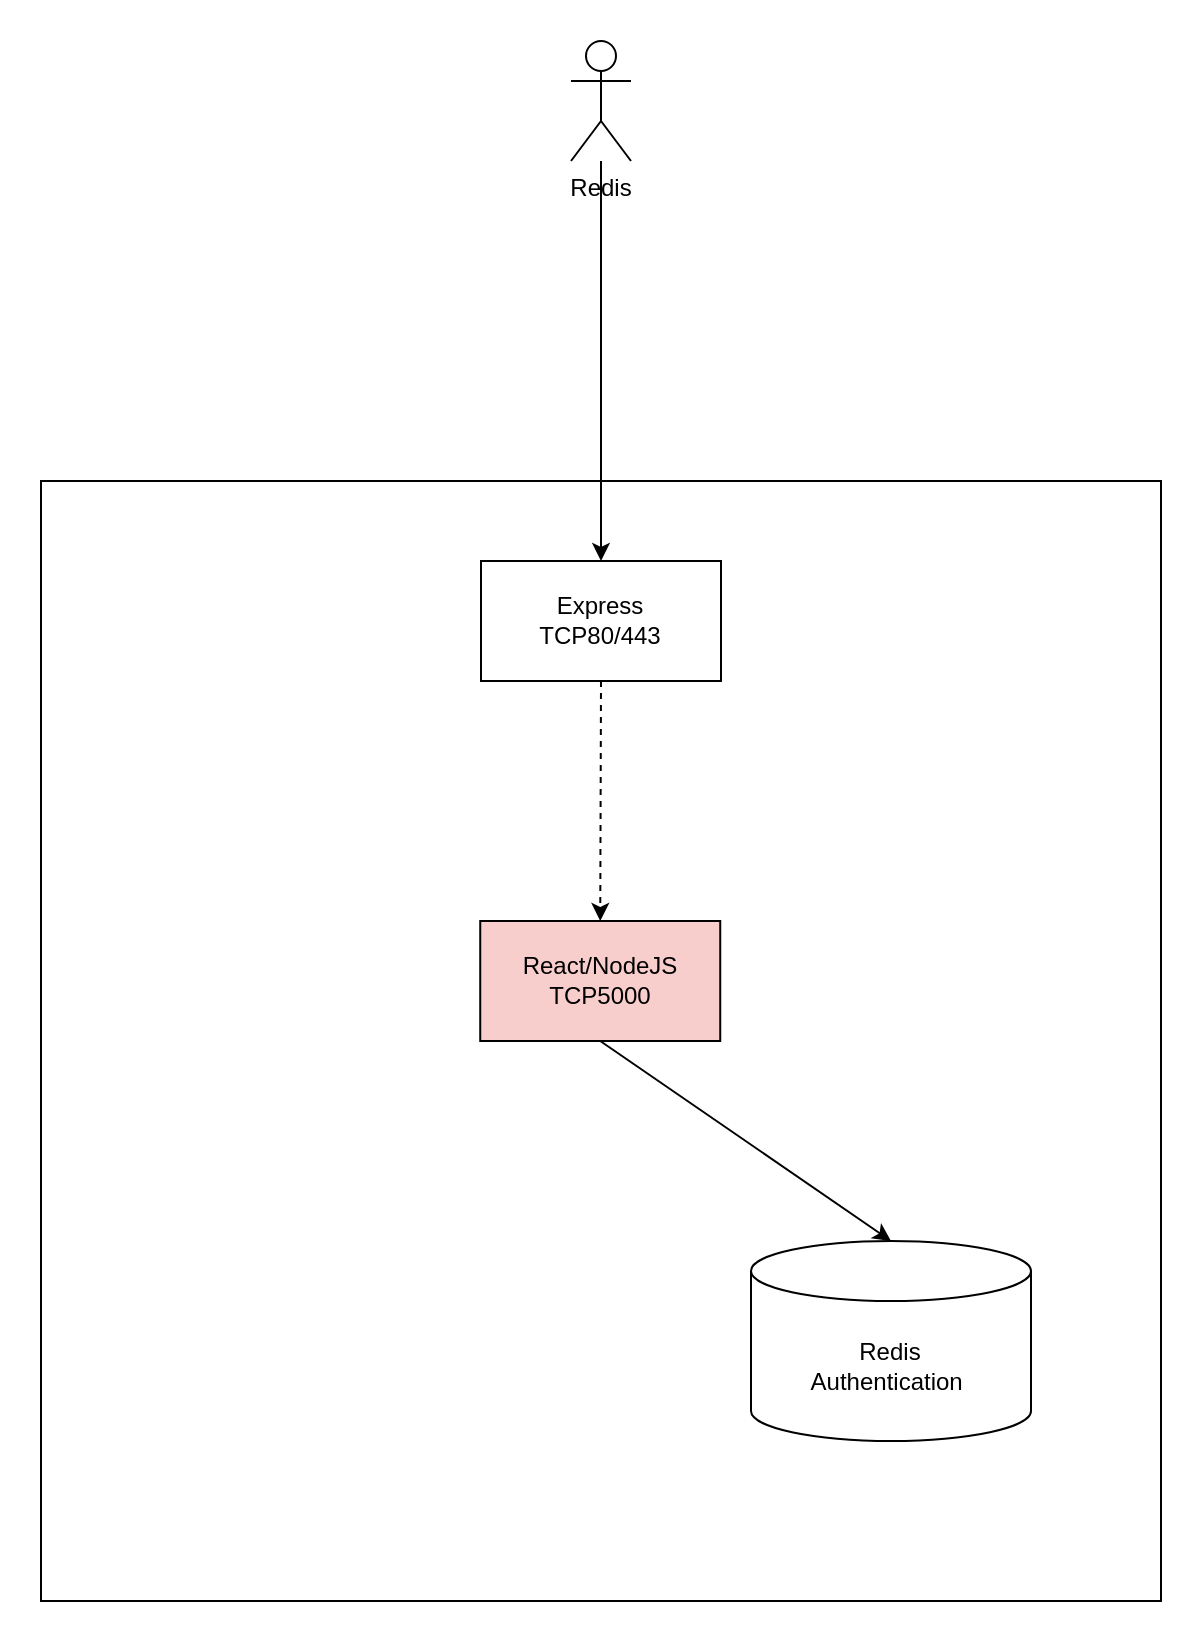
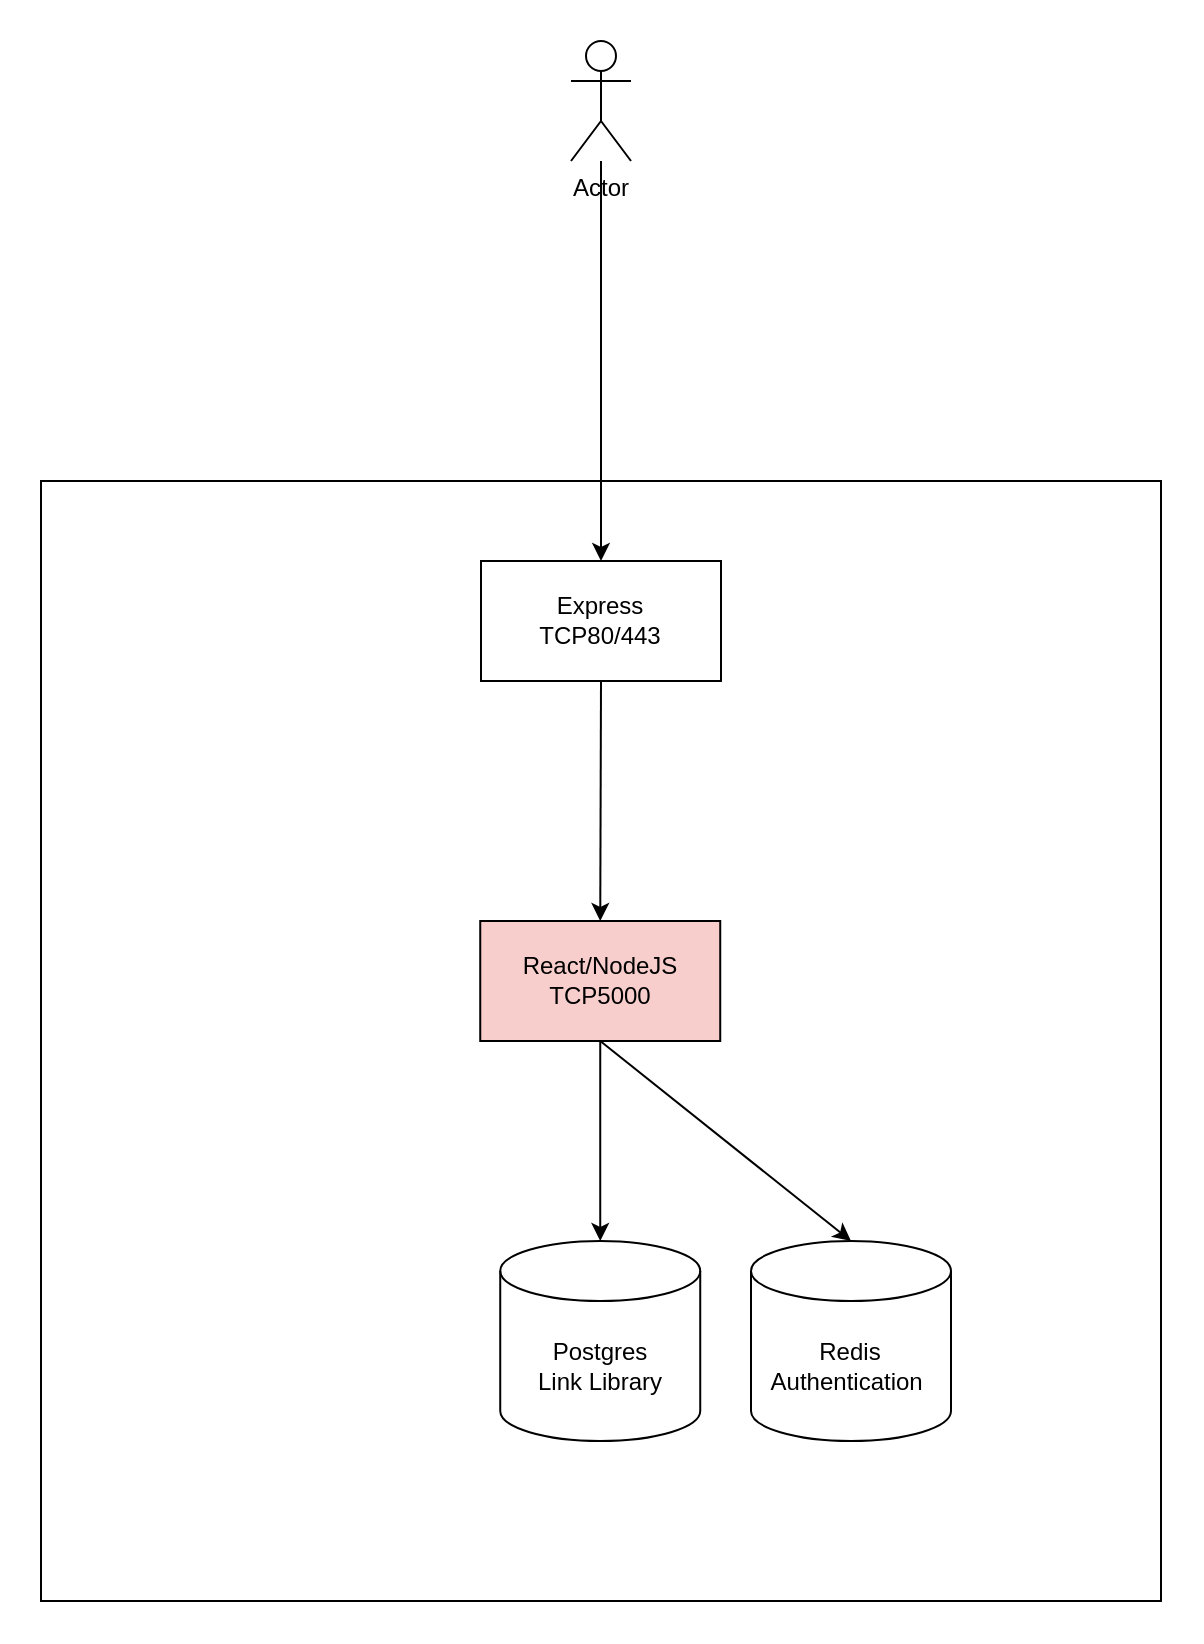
(602, 189) -> (602, 189)
(601, 796) -> (601, 796)
none -> (600, 1134)
none -> (600, 1341)
(891, 1341) -> (851, 1341)
